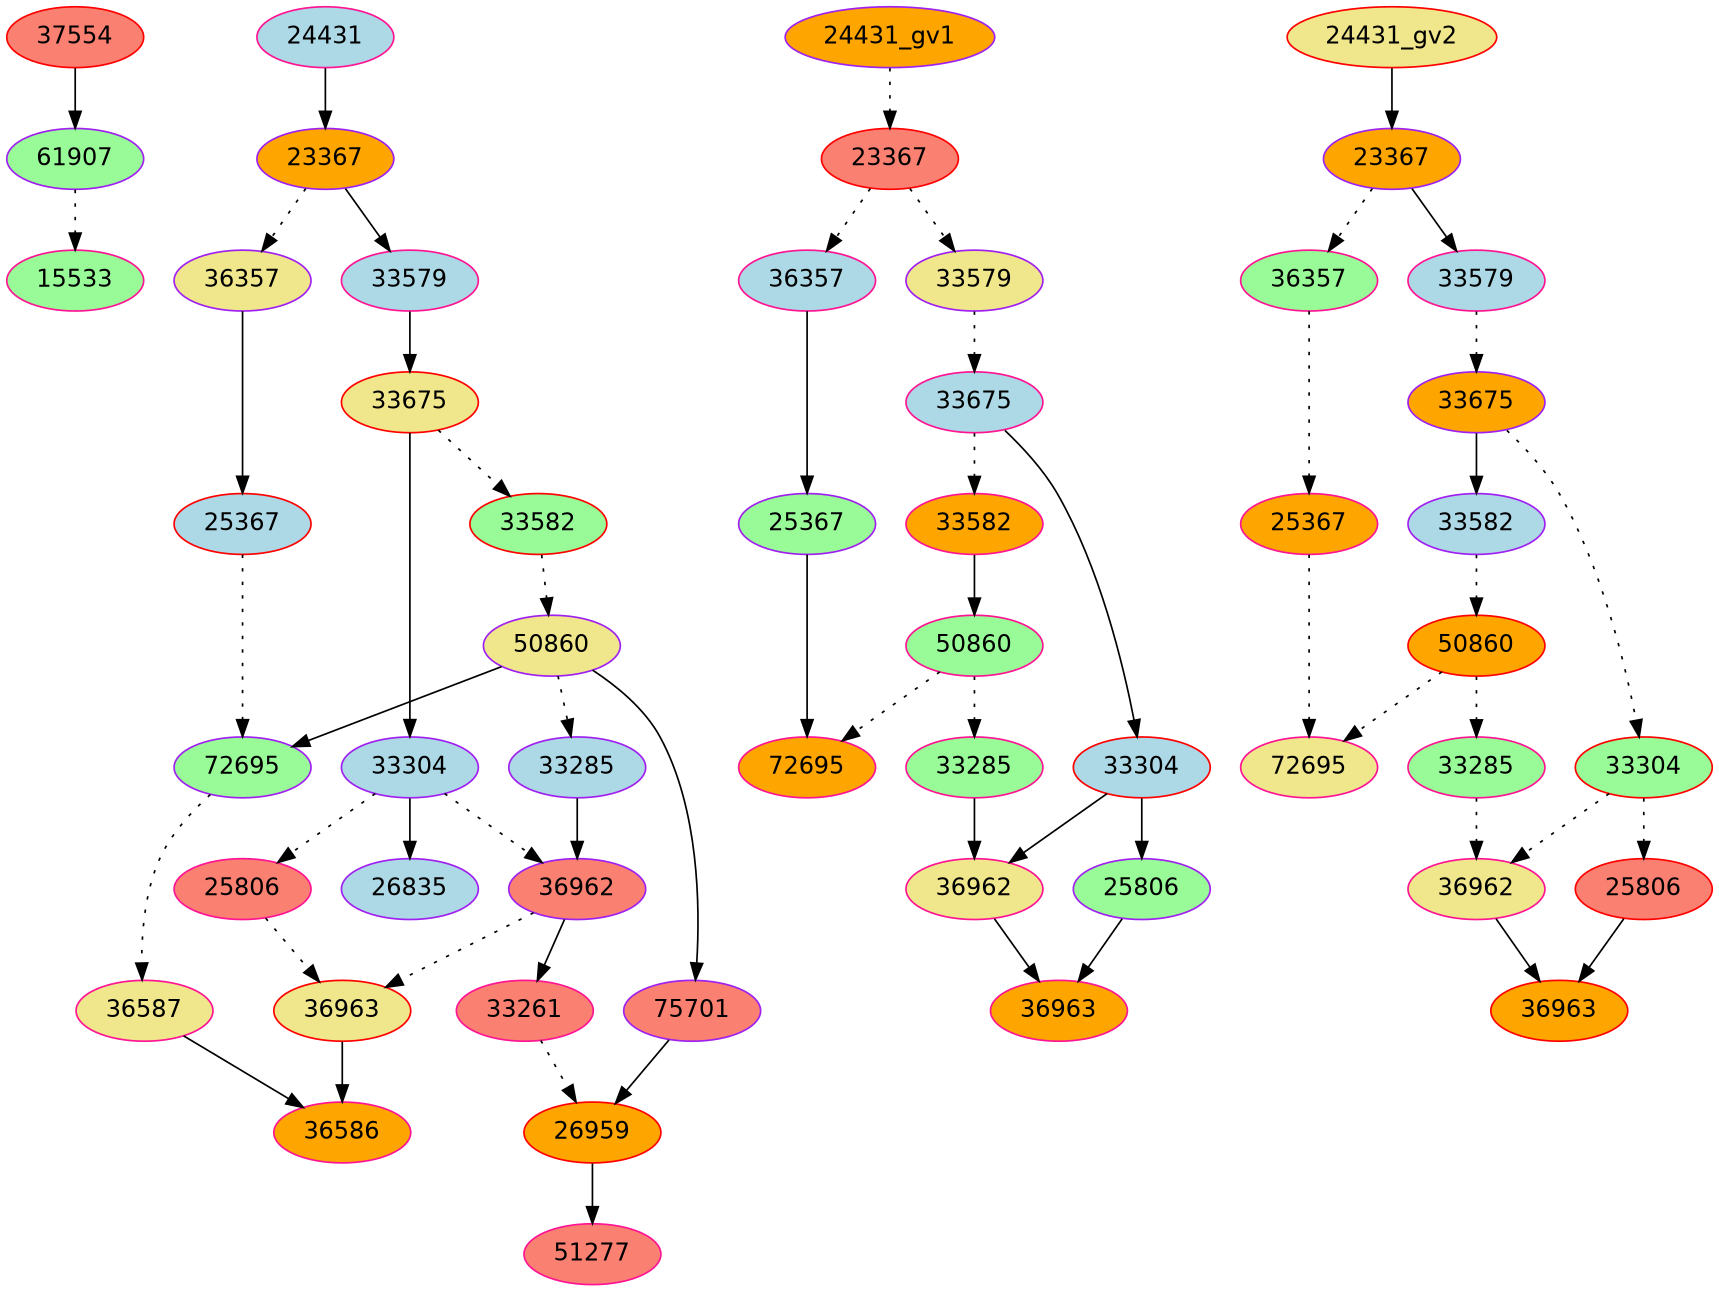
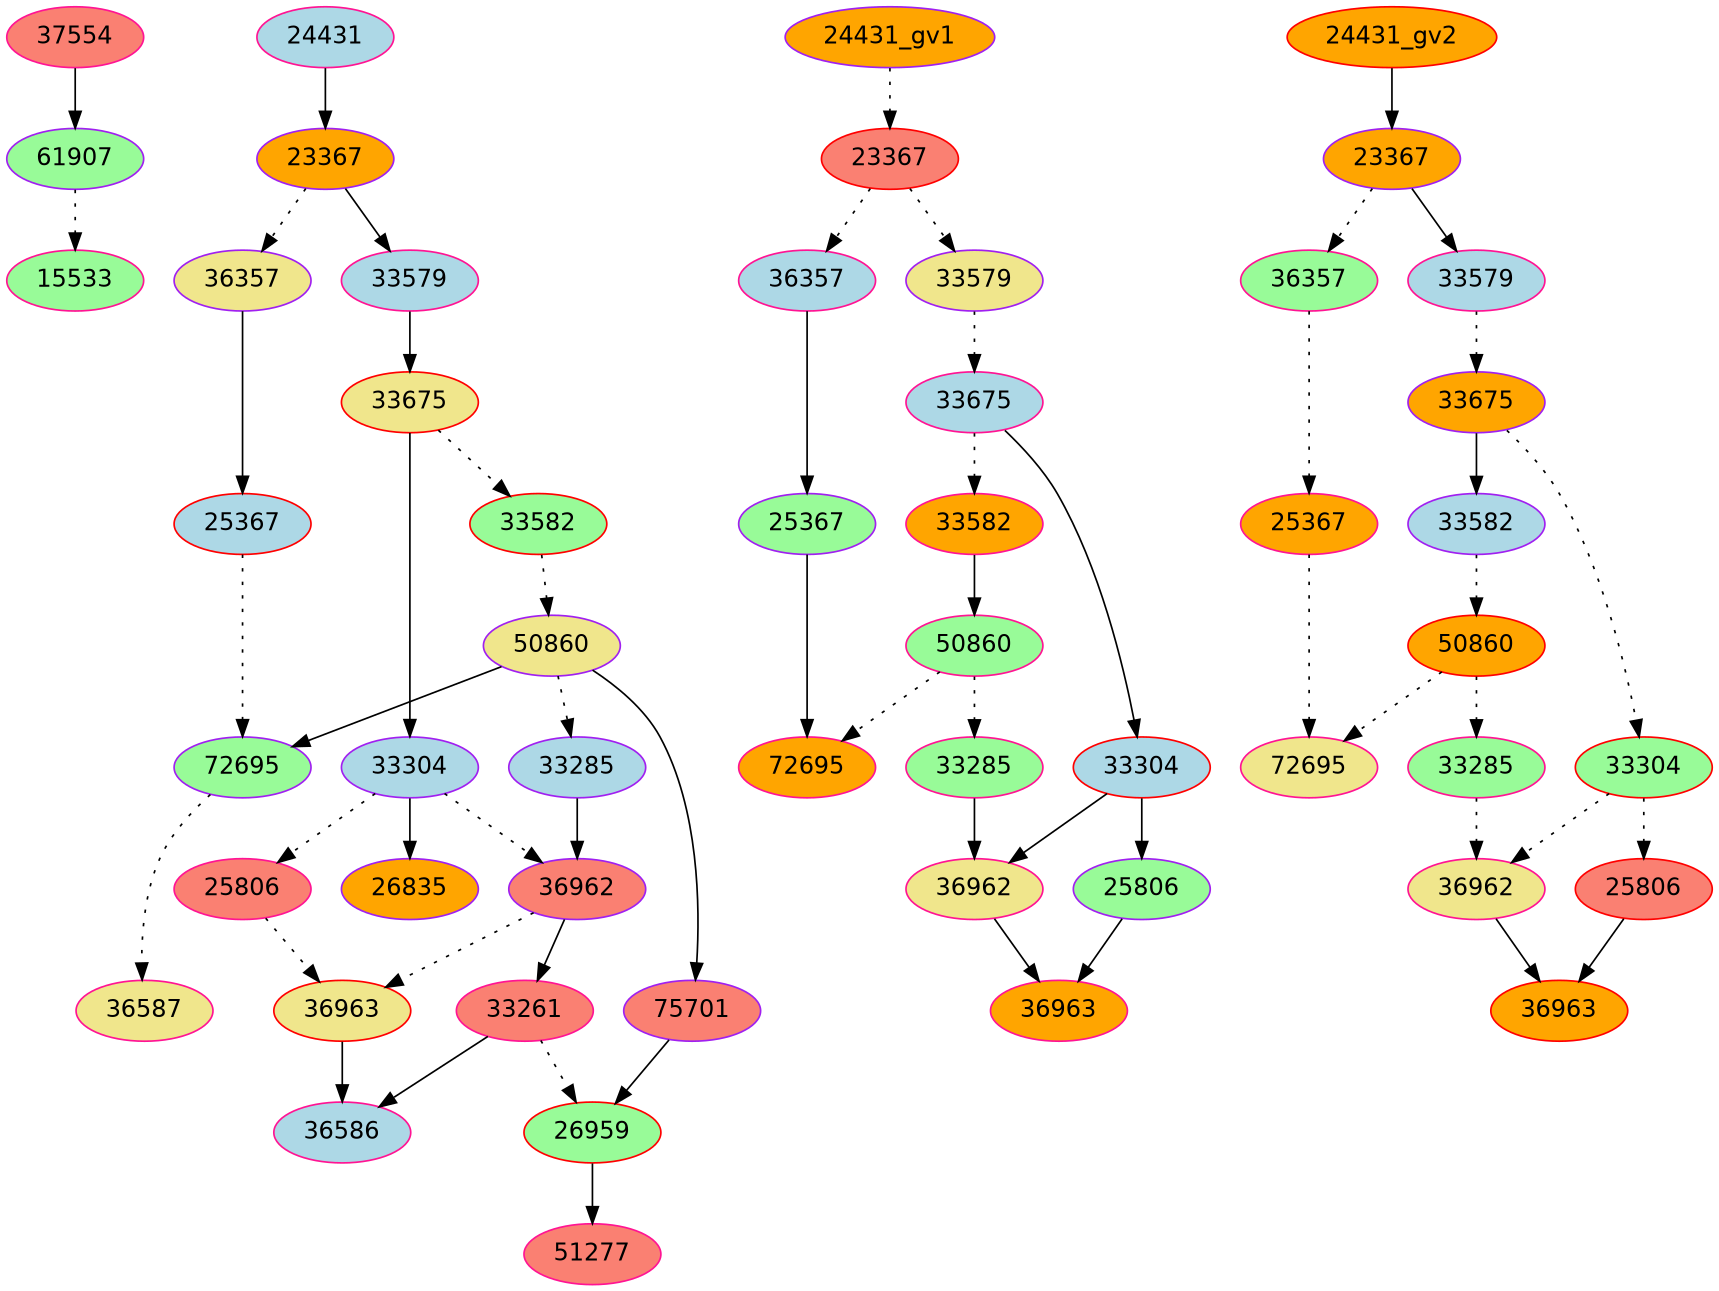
(75, 37) -> (75, 37)
(1392, 37) -> (1392, 37)
(410, 889) -> (410, 889)
(236, 1067) -> (441, 1067)
(342, 1132) -> (342, 1132)
(592, 1132) -> (592, 1132)
